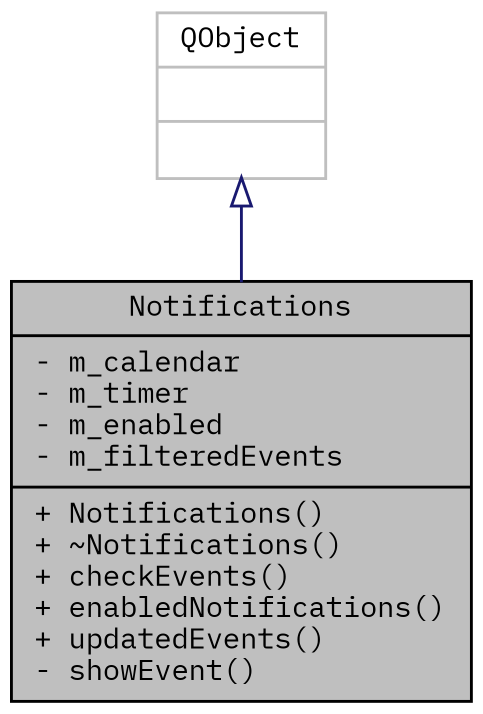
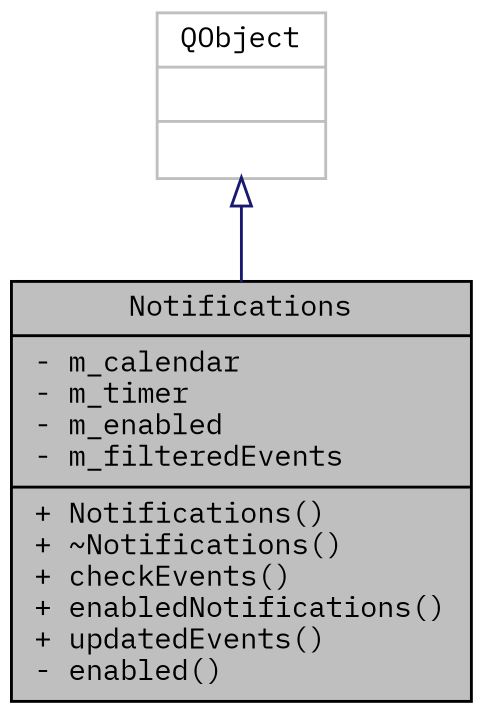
(147, 671) -> (130, 671)
